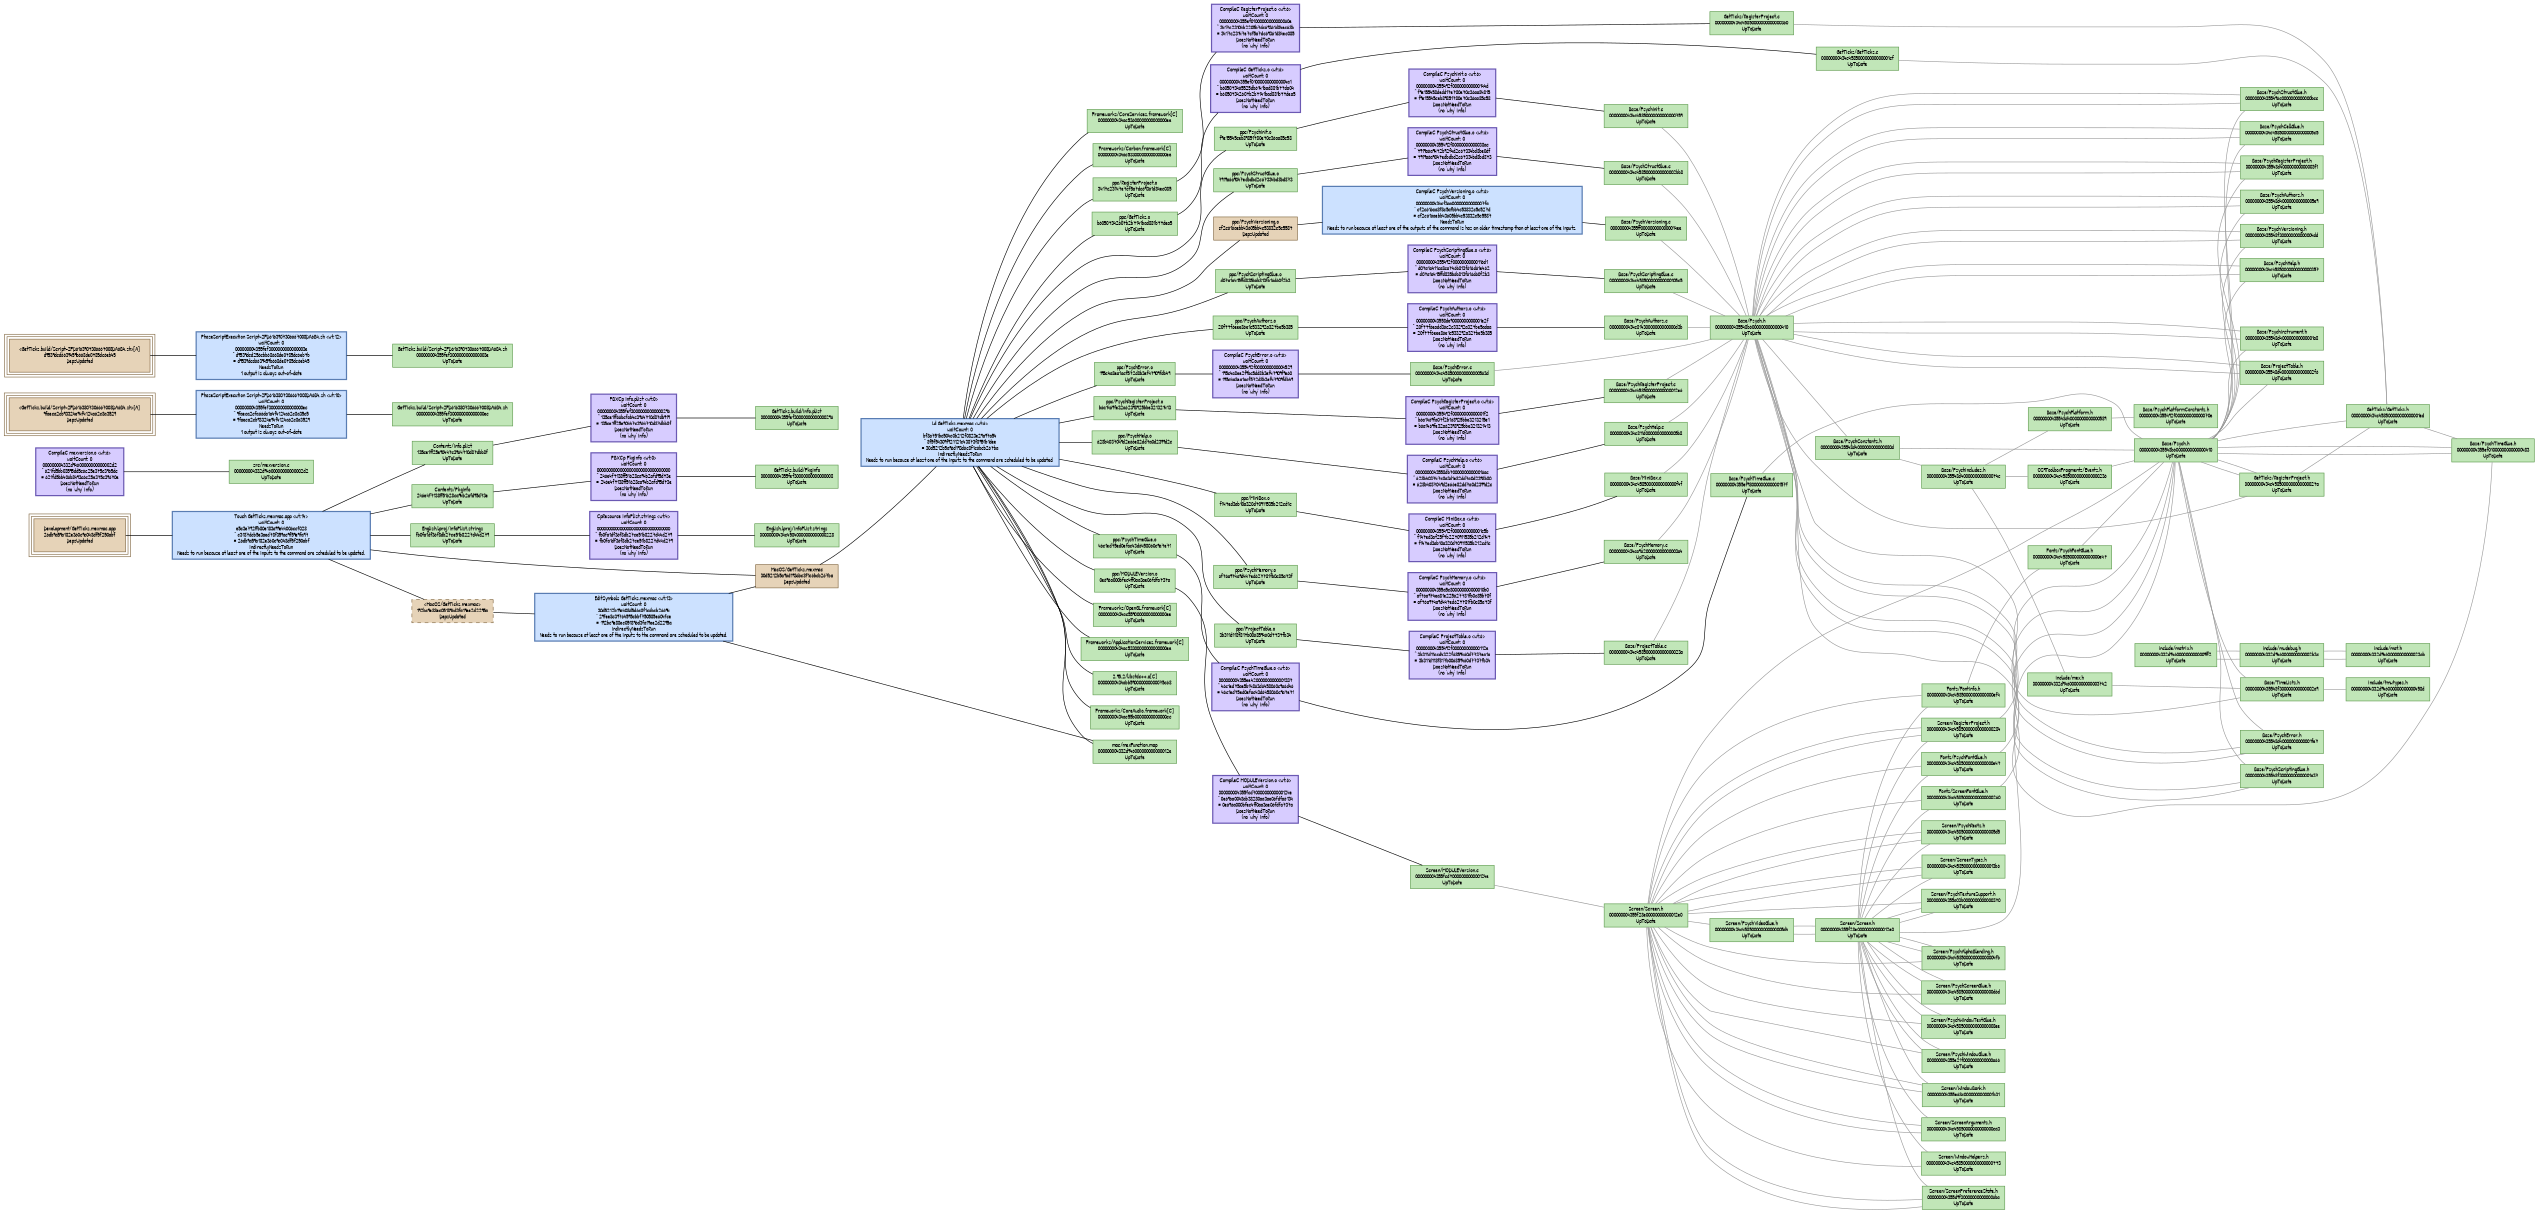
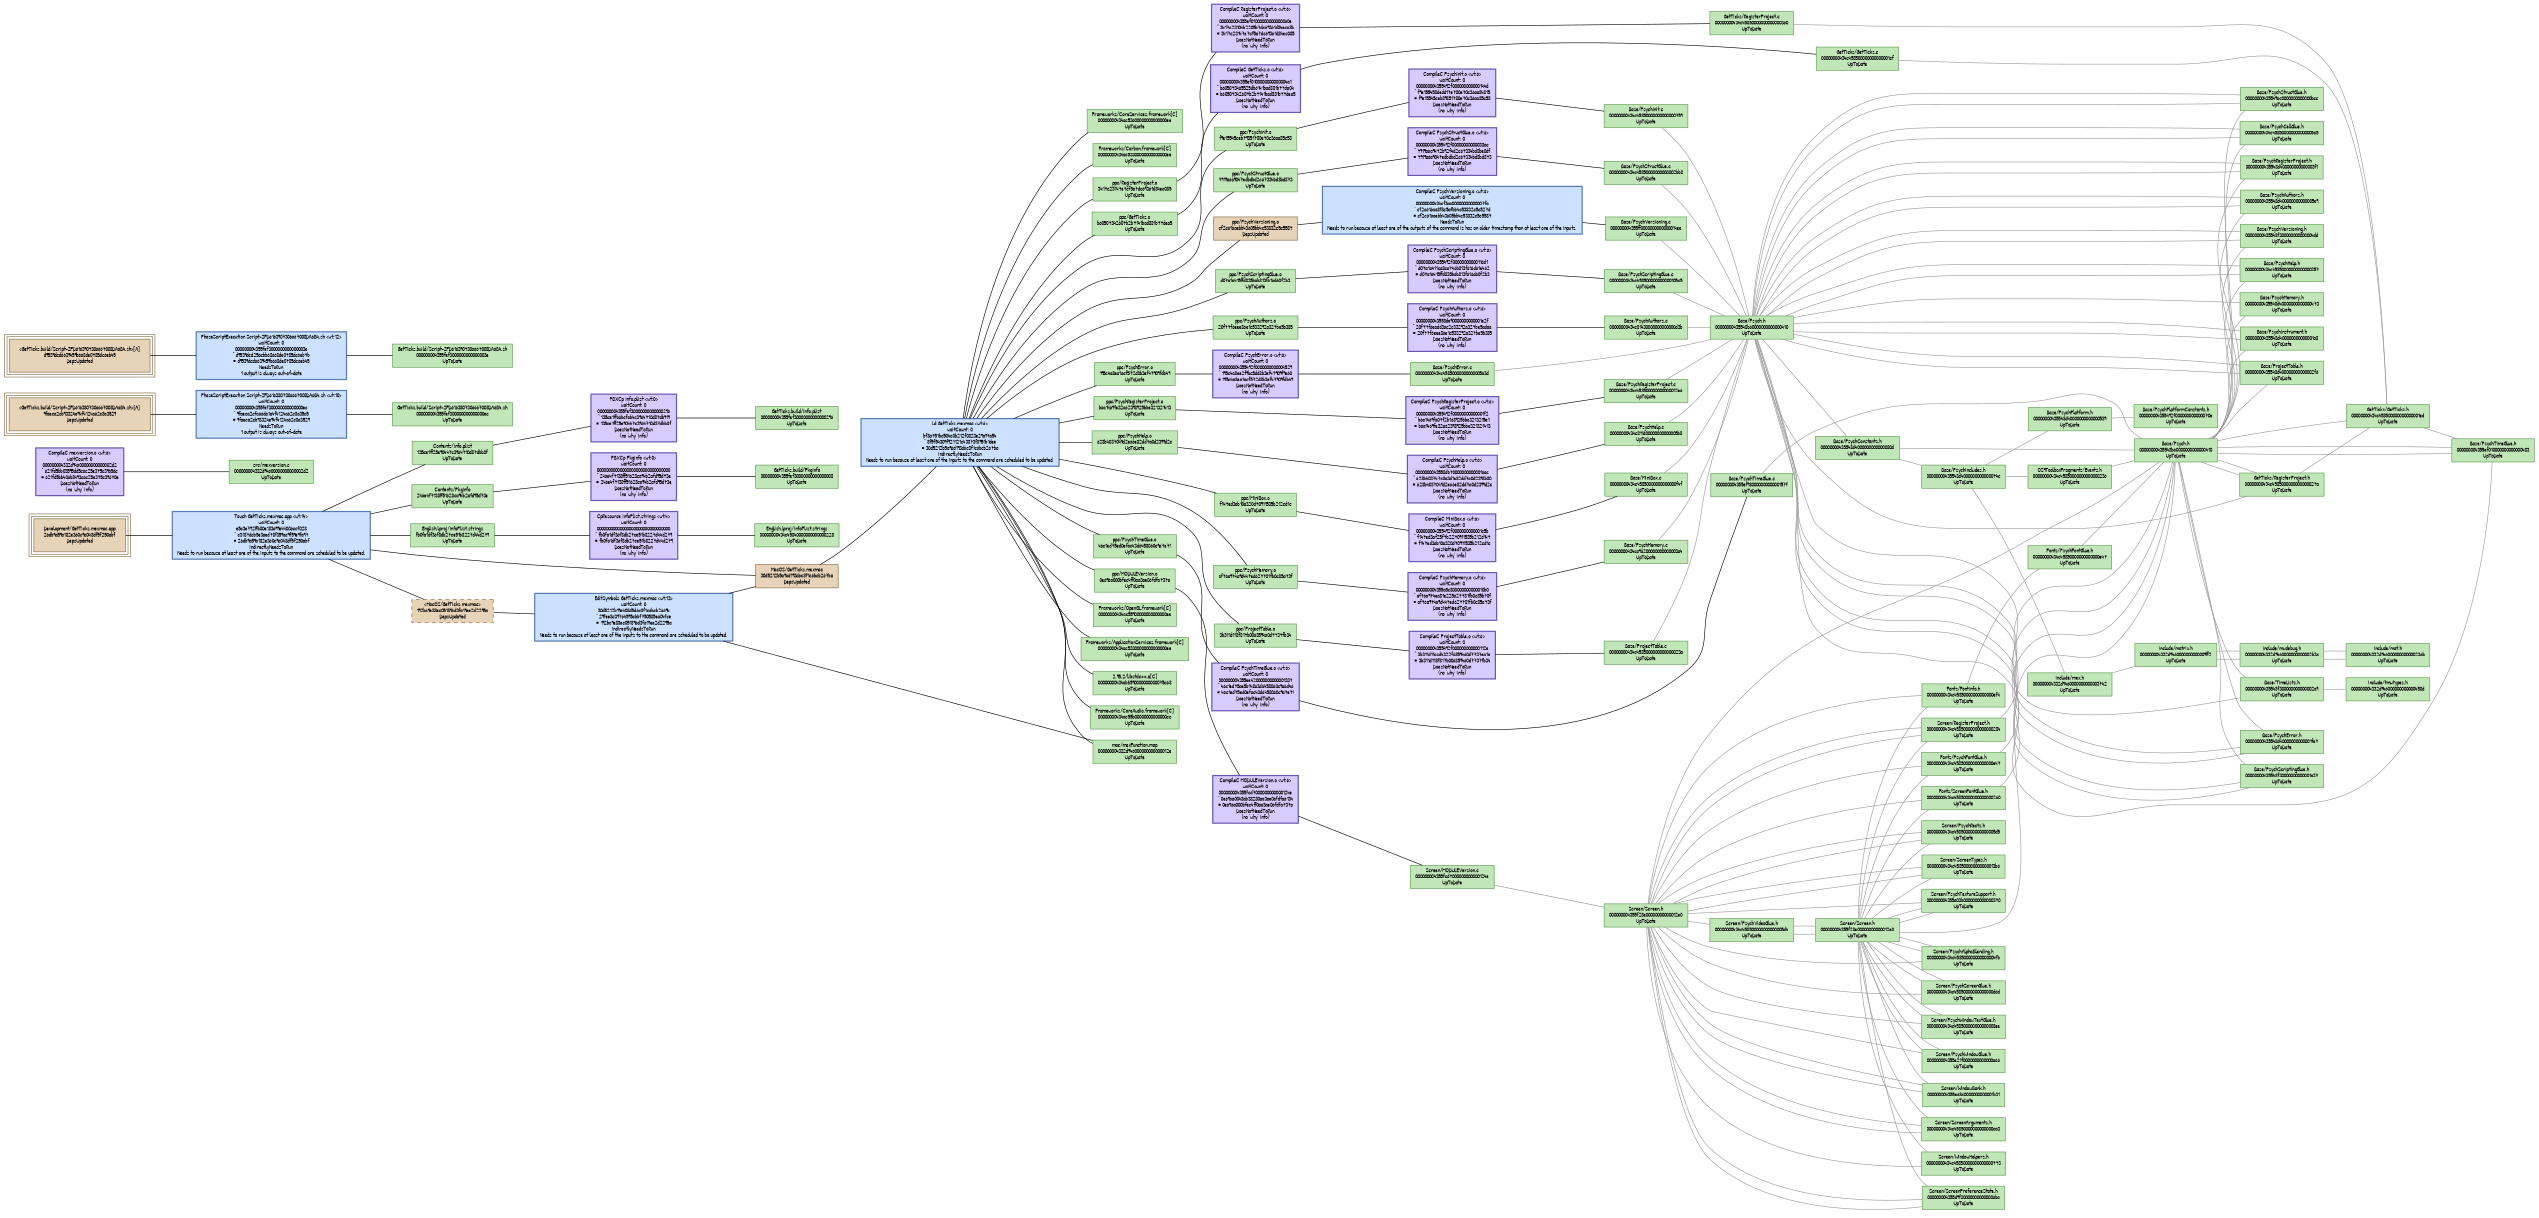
(1256, 139) -> (1256, 139)
none -> (2282, 304)
(2176, 687) -> (2124, 670)
